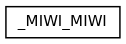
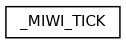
(63, 22) -> (63, 22)
